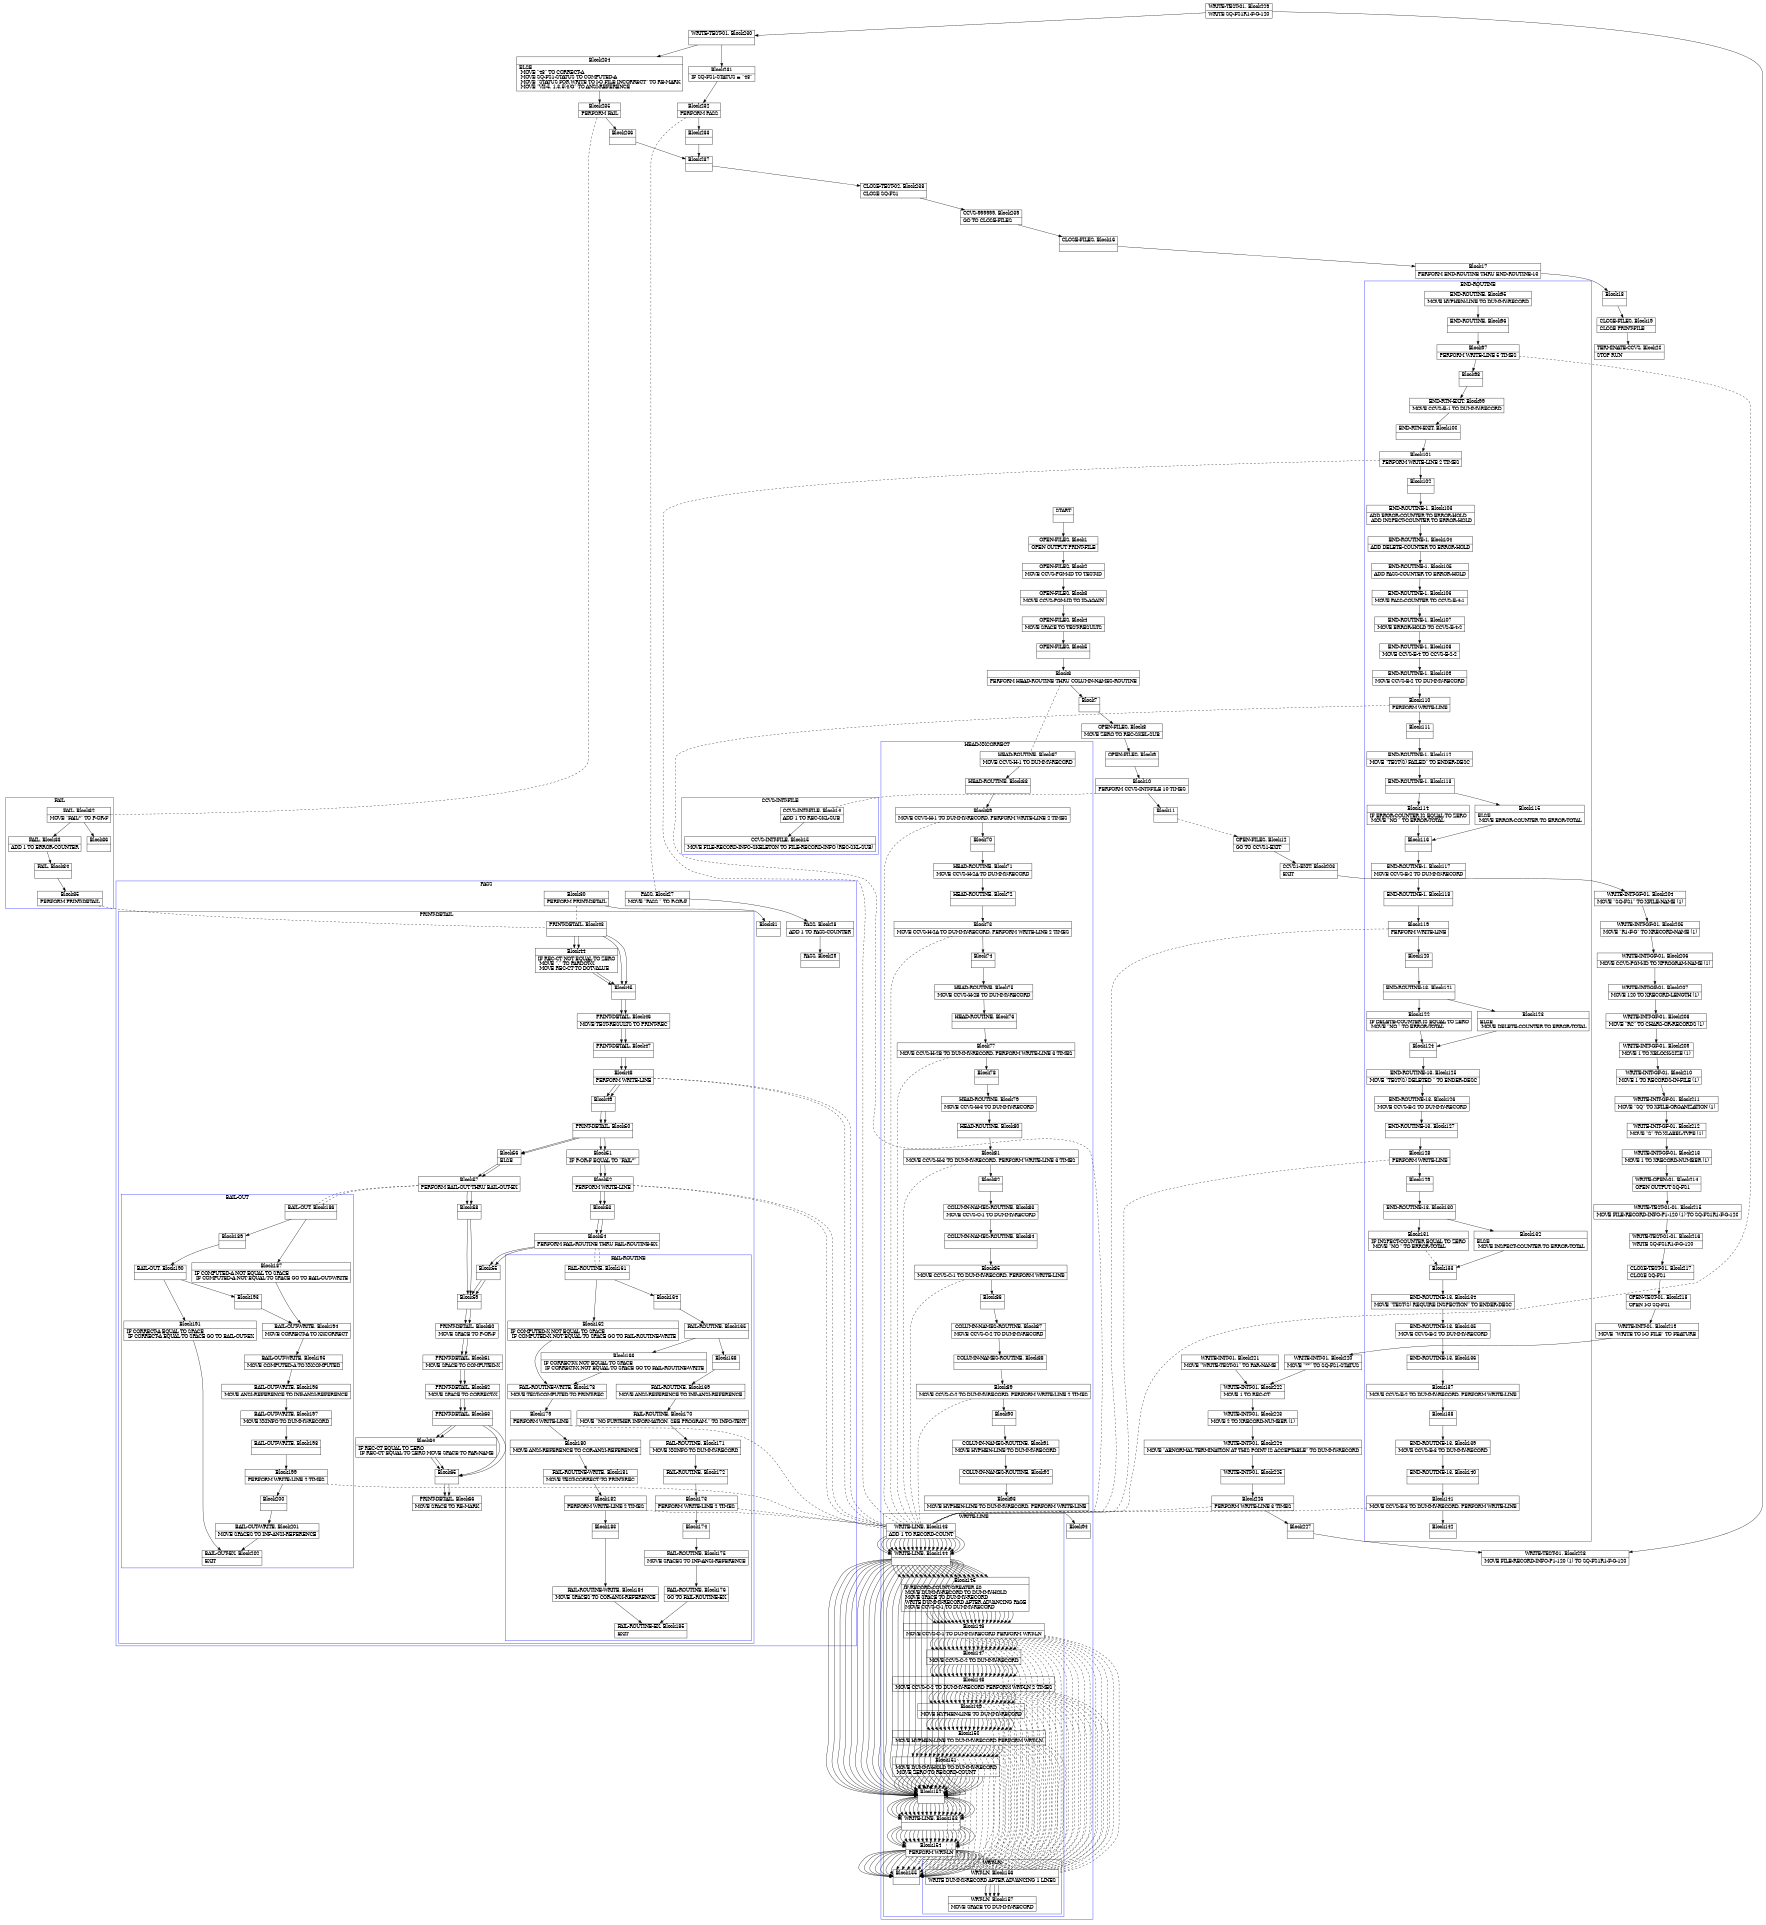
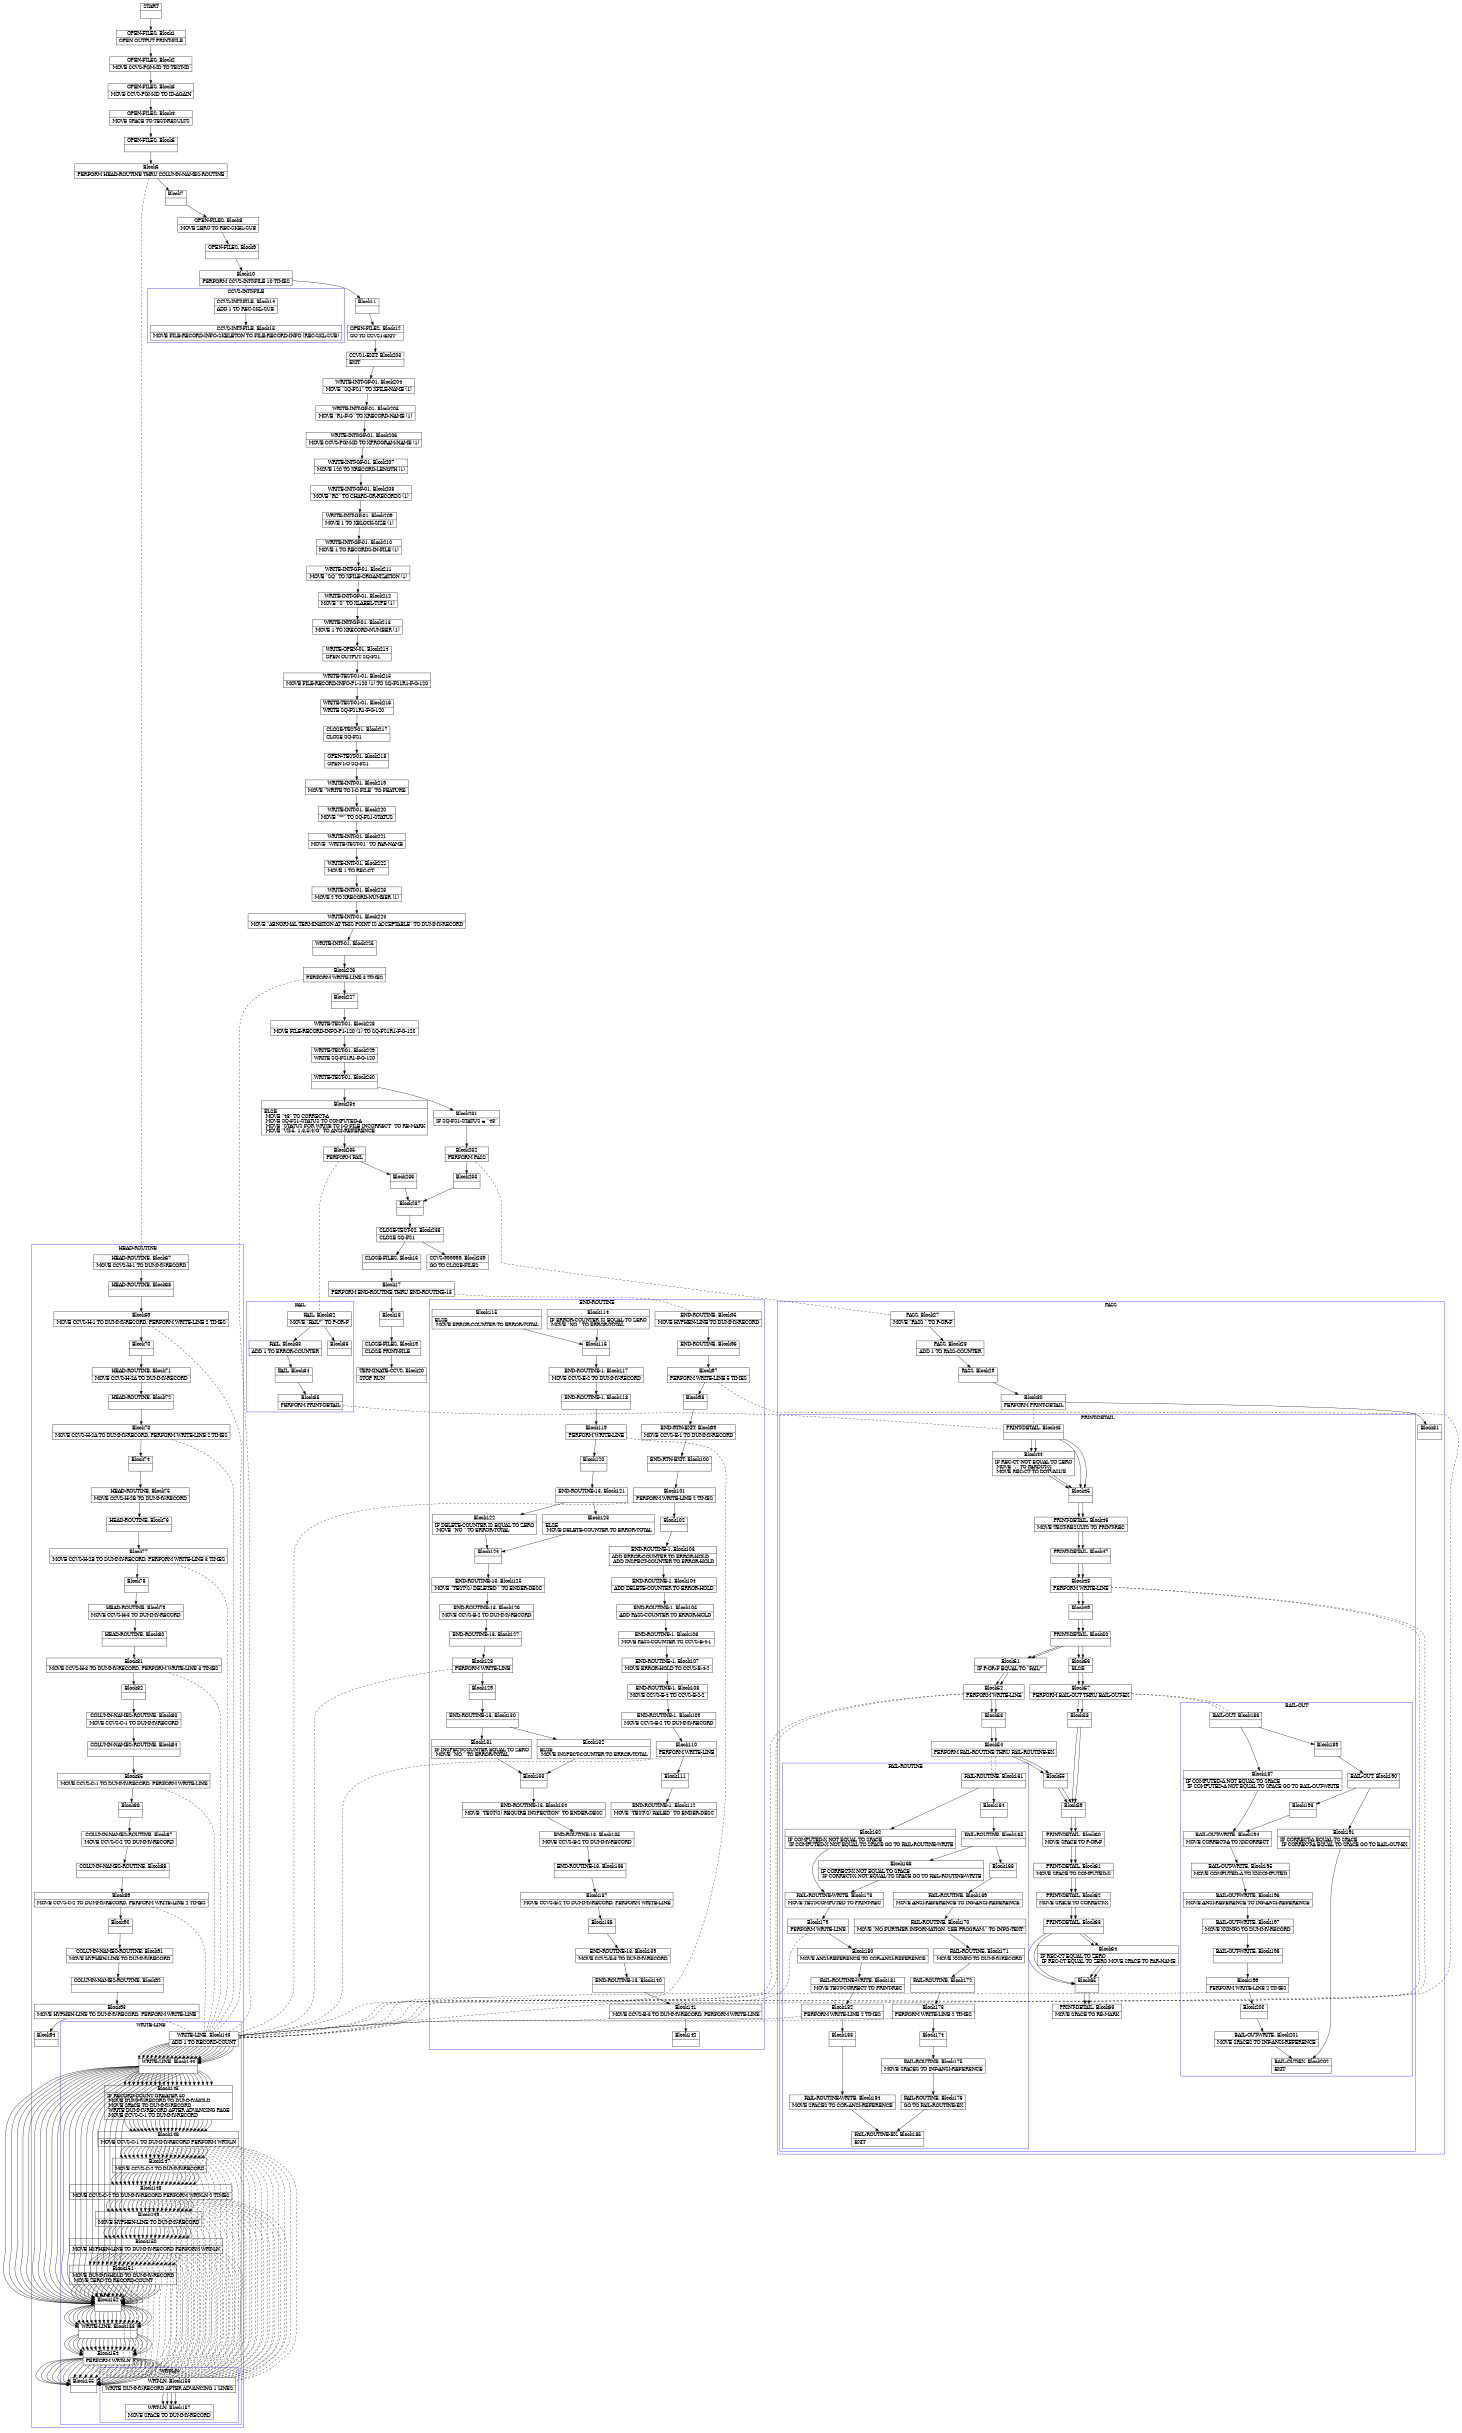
(1038, 230) -> (402, 1247)
(1763, 611) -> (345, 1040)
(987, 745) -> (138, 1248)
(1420, 786) -> none
(1206, 827) -> (371, 318)
(1431, 1257) -> (508, 1765)
(1289, 1376) -> (357, 826)
none -> (1004, 1388)
